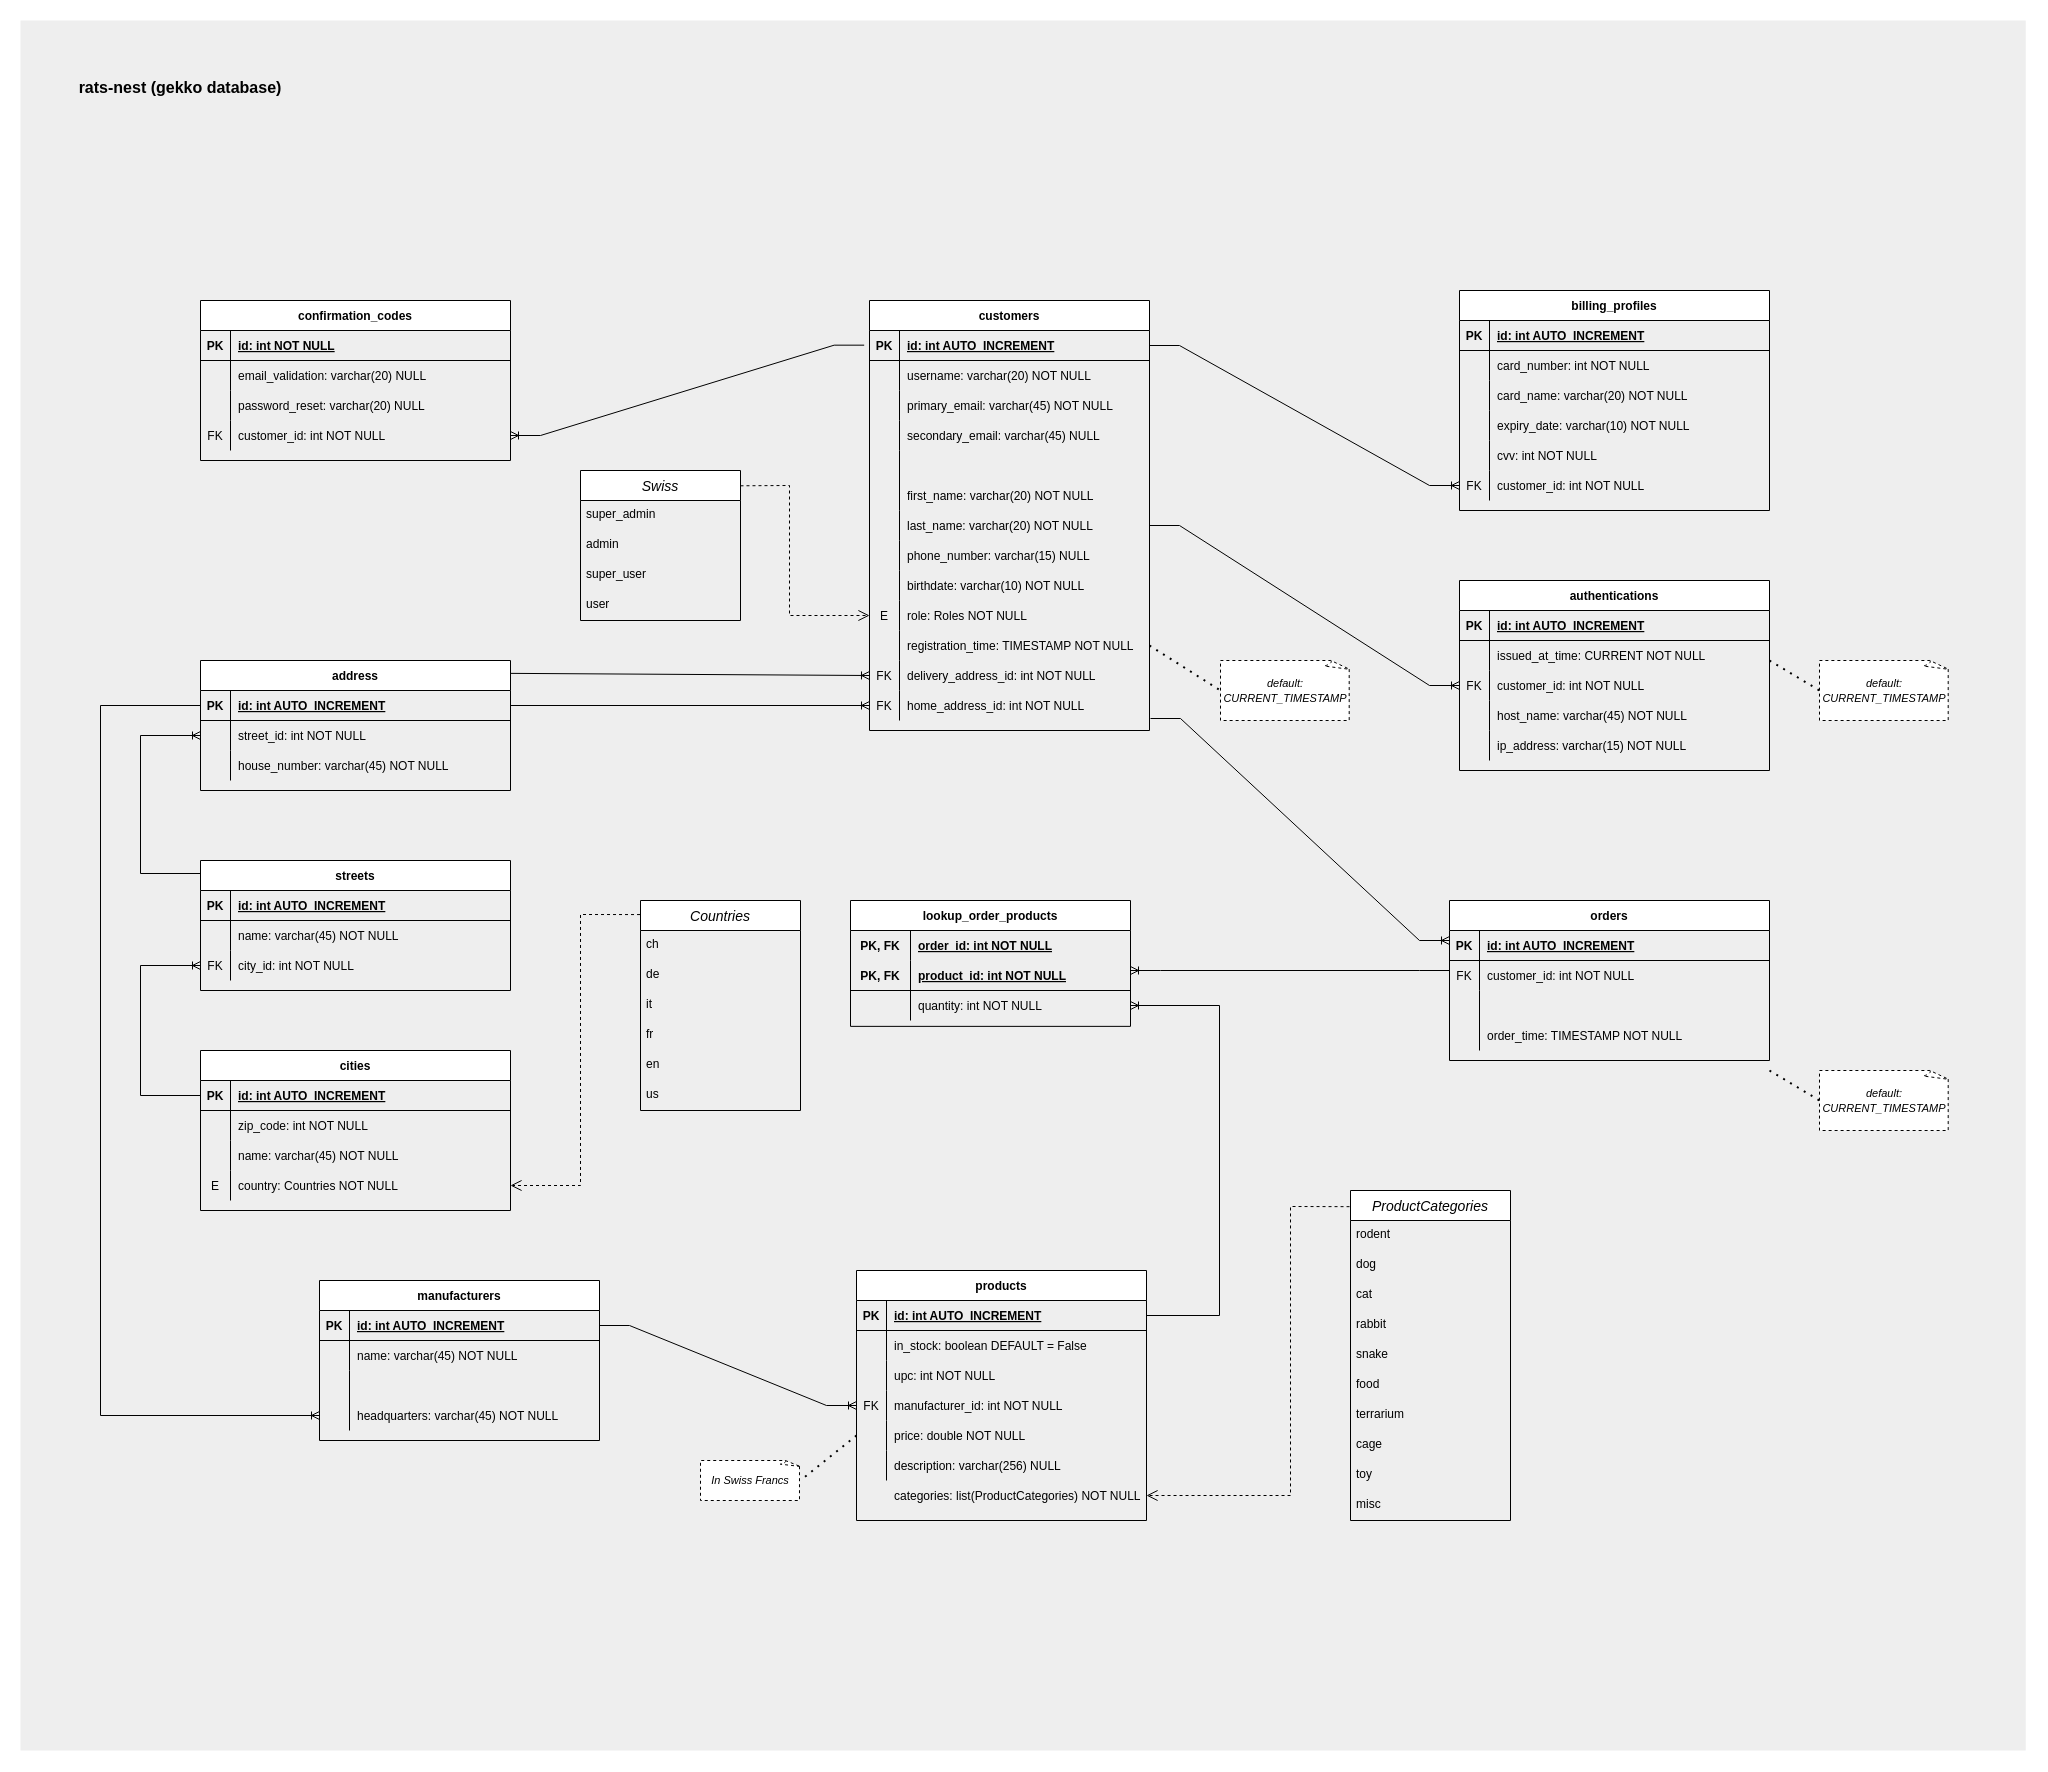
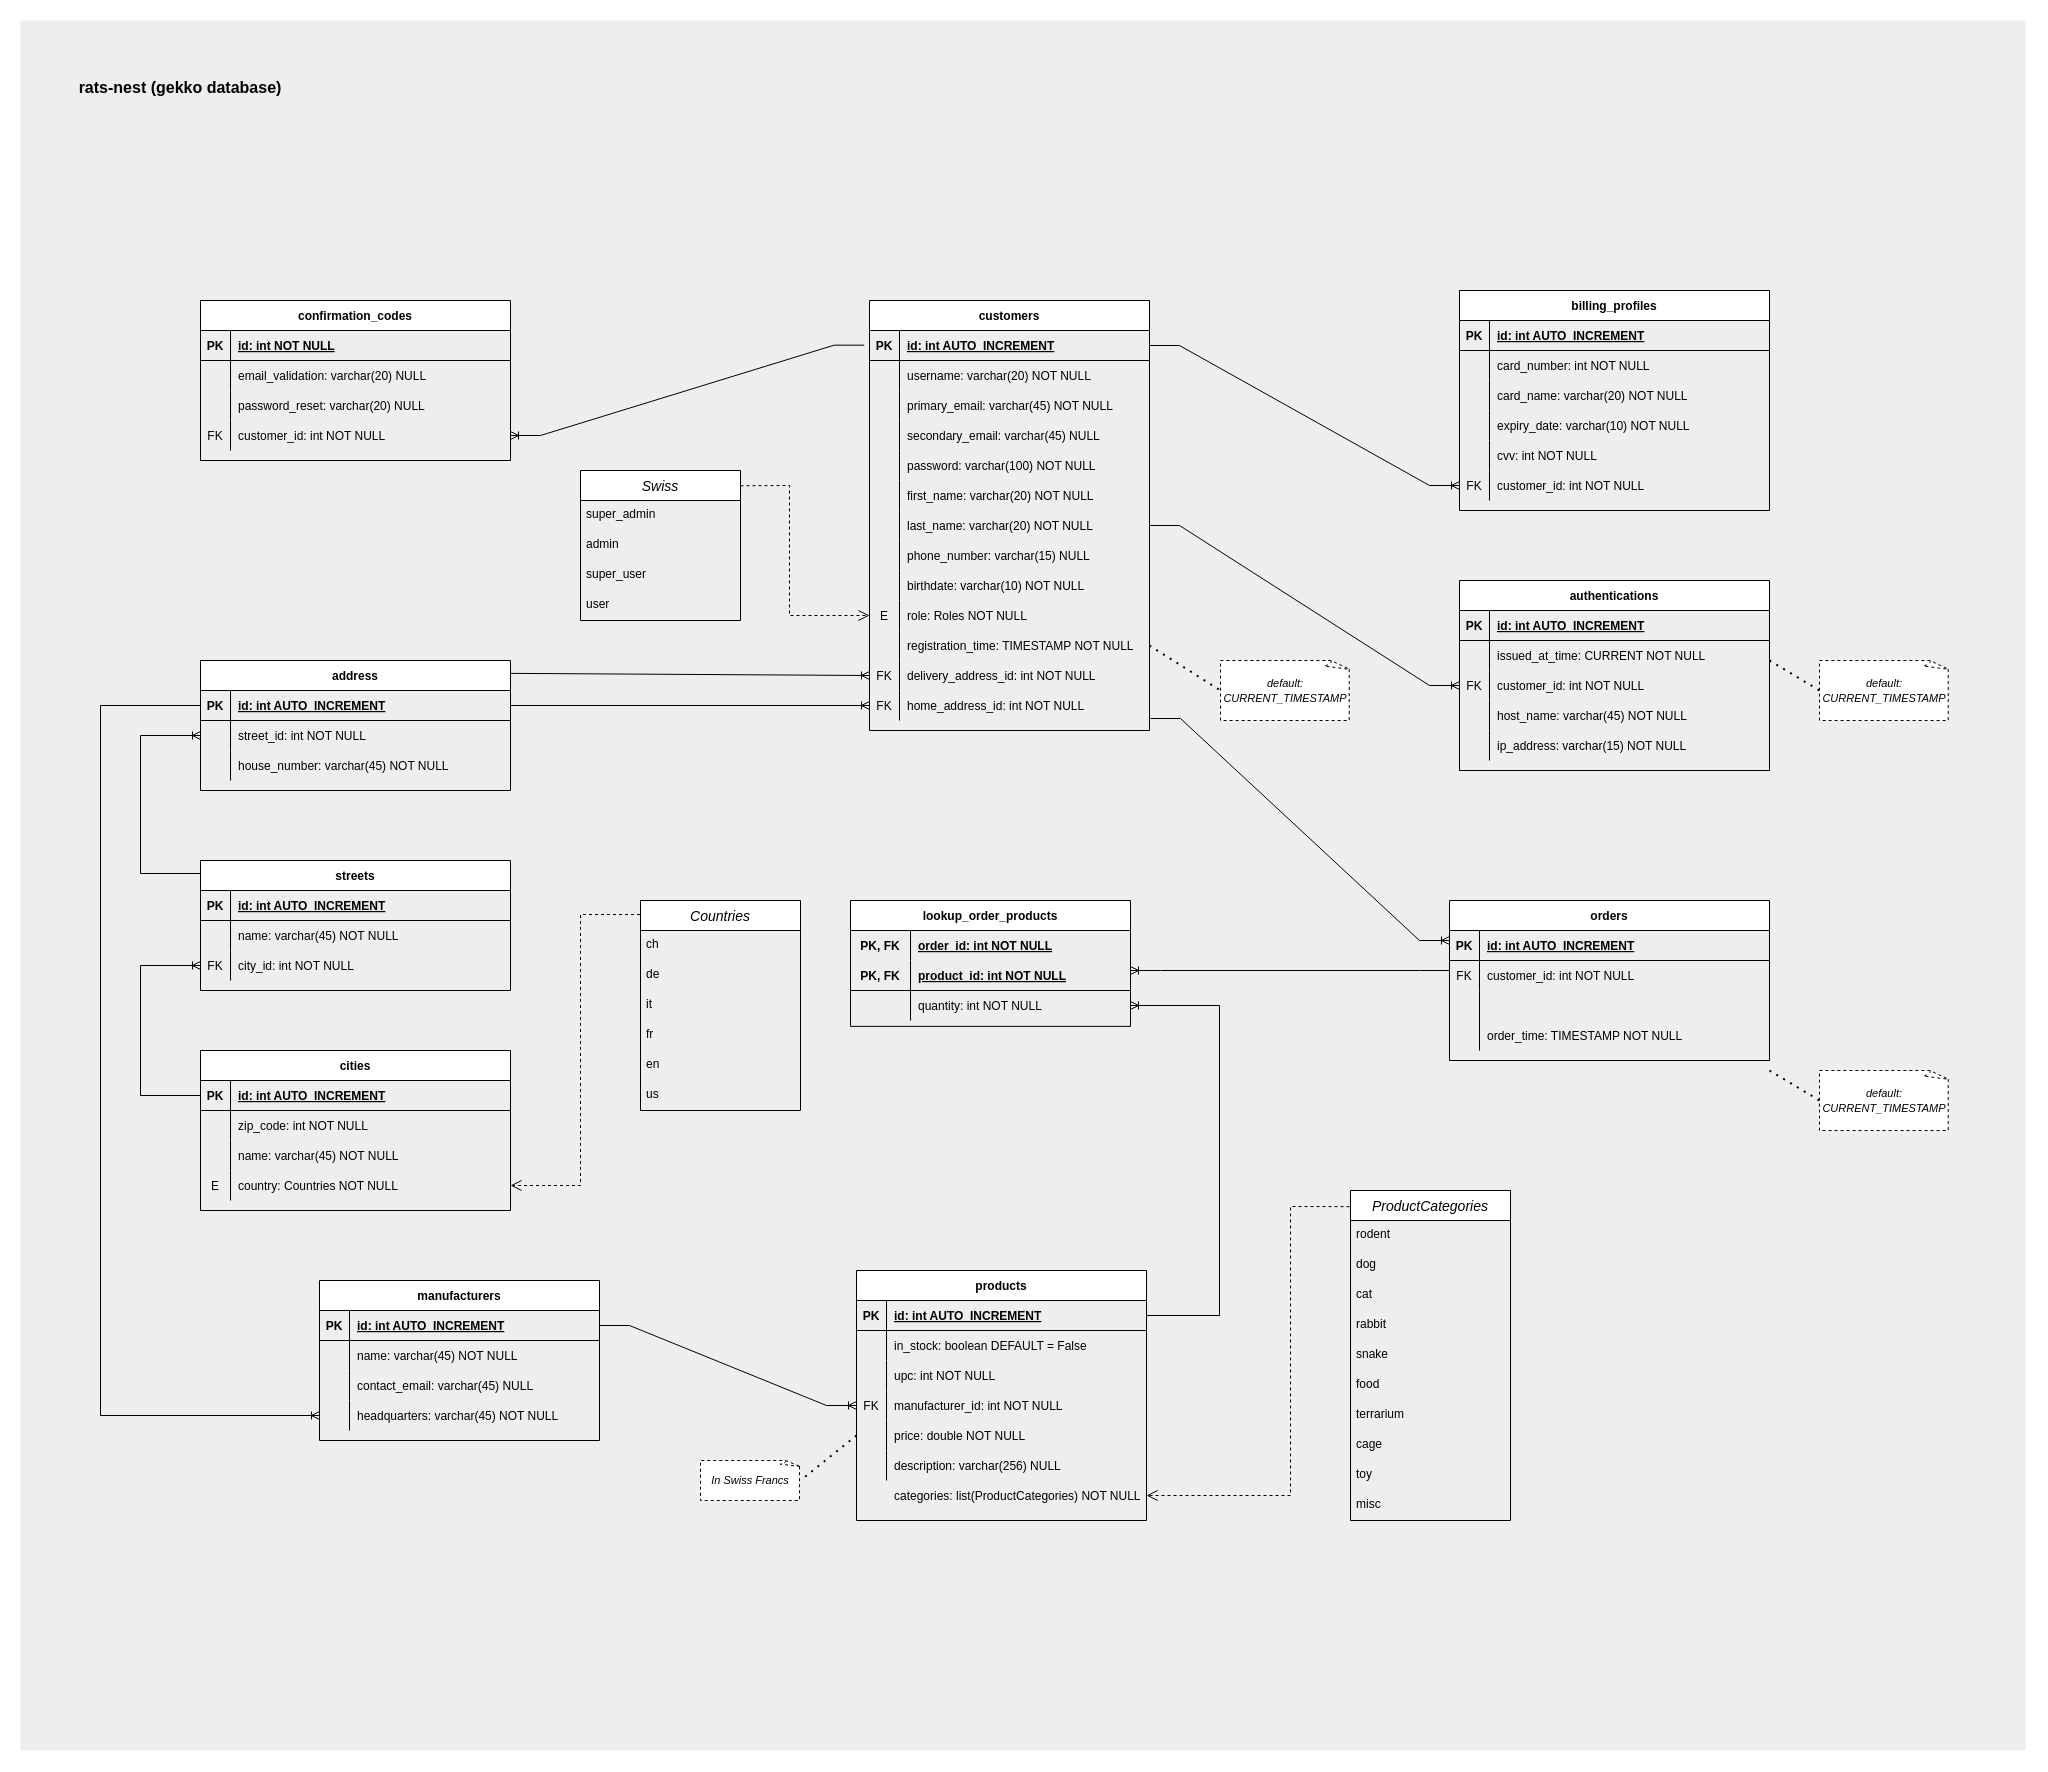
none -> (1025, 466)
none -> (475, 1386)
